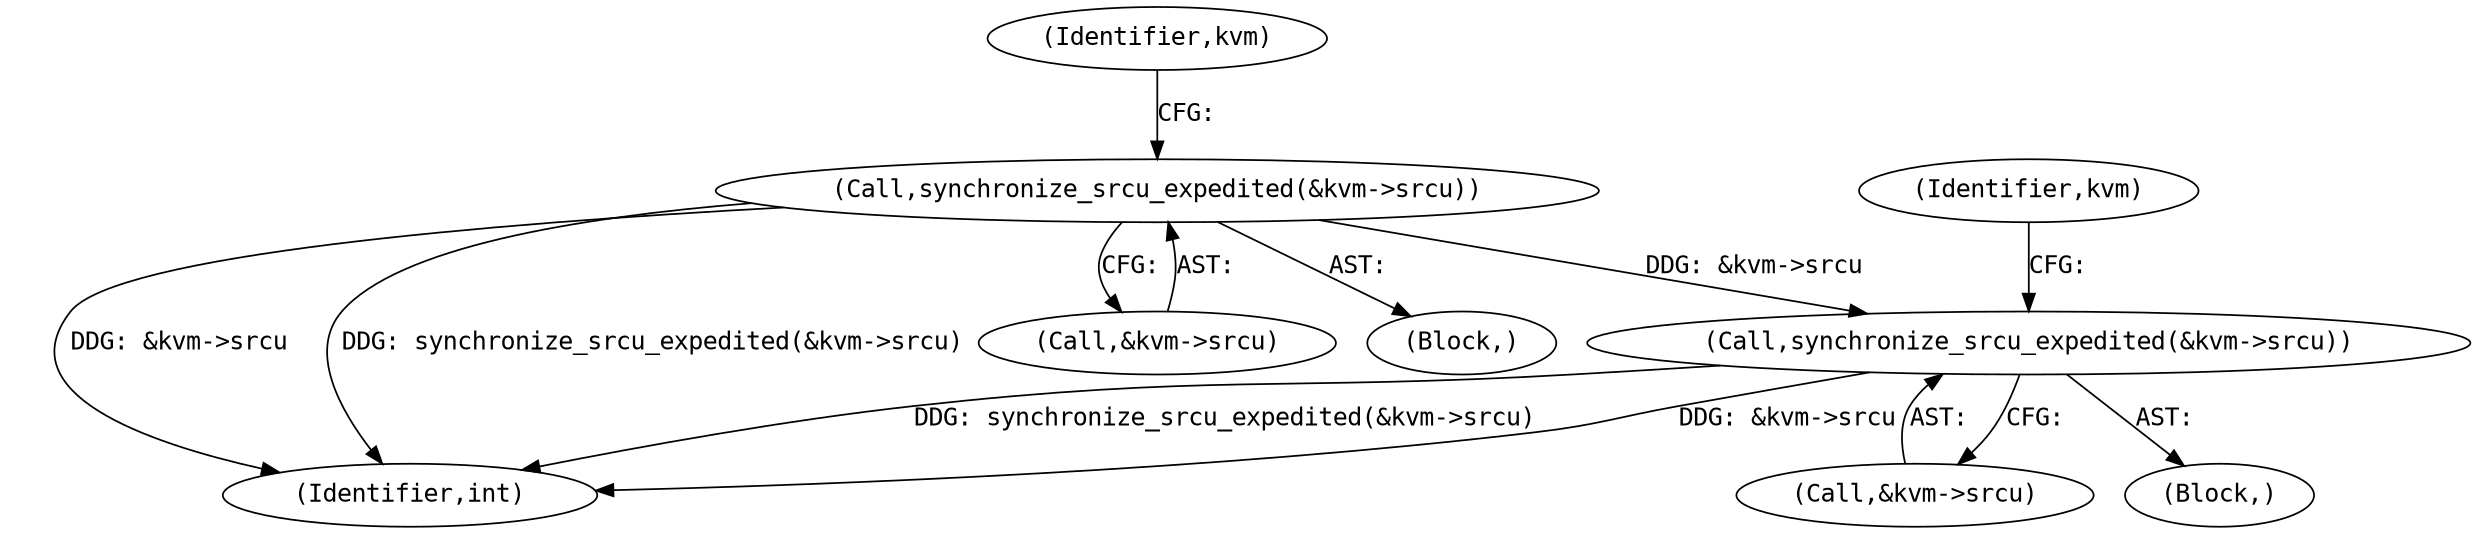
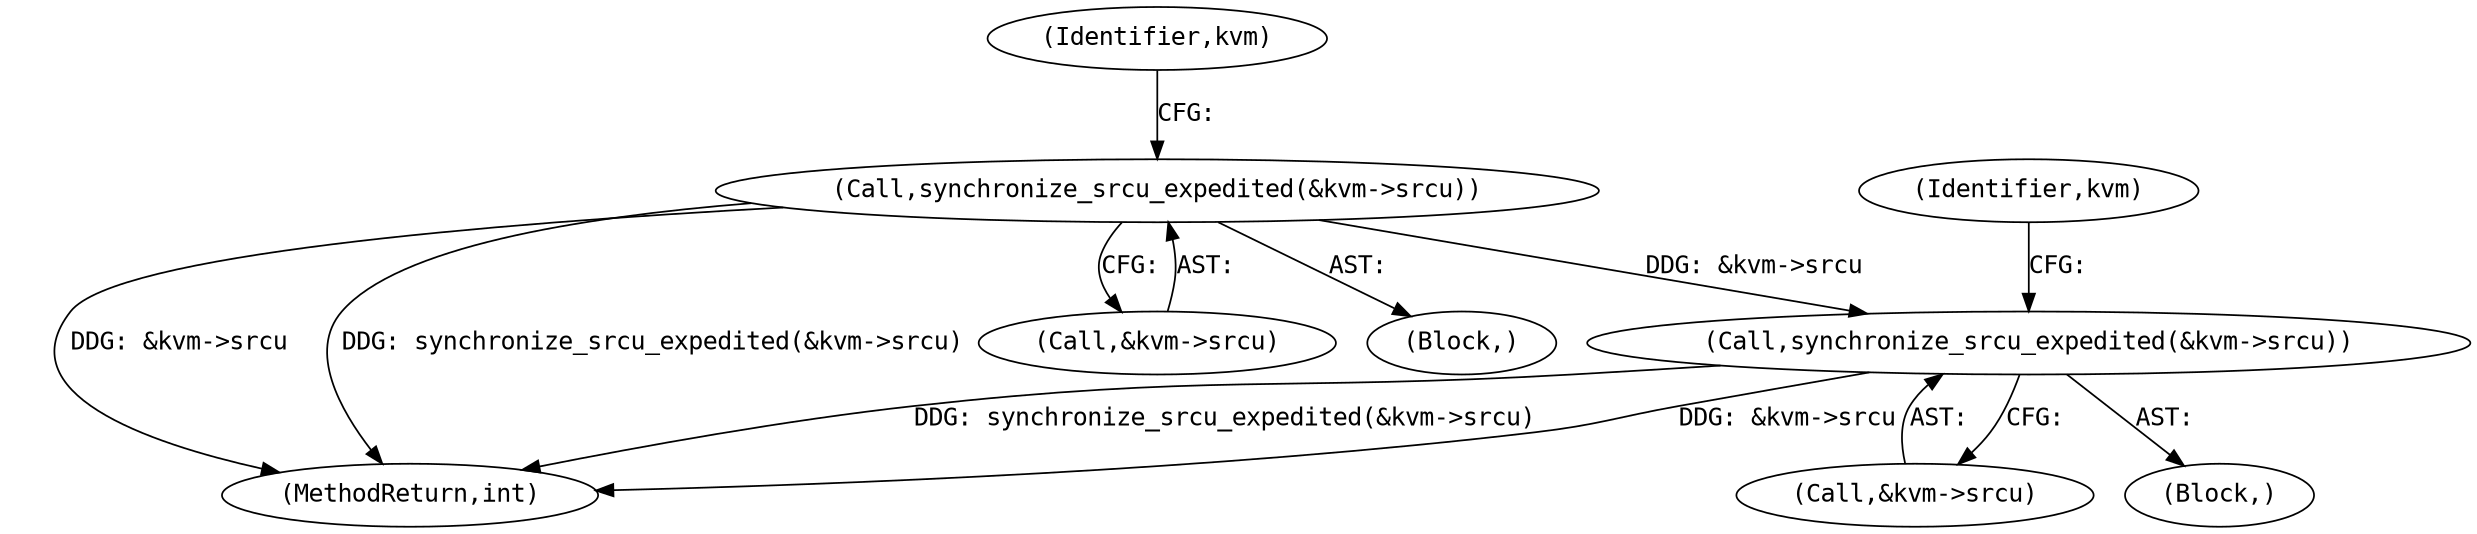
(410, 495) -> (410, 495)
